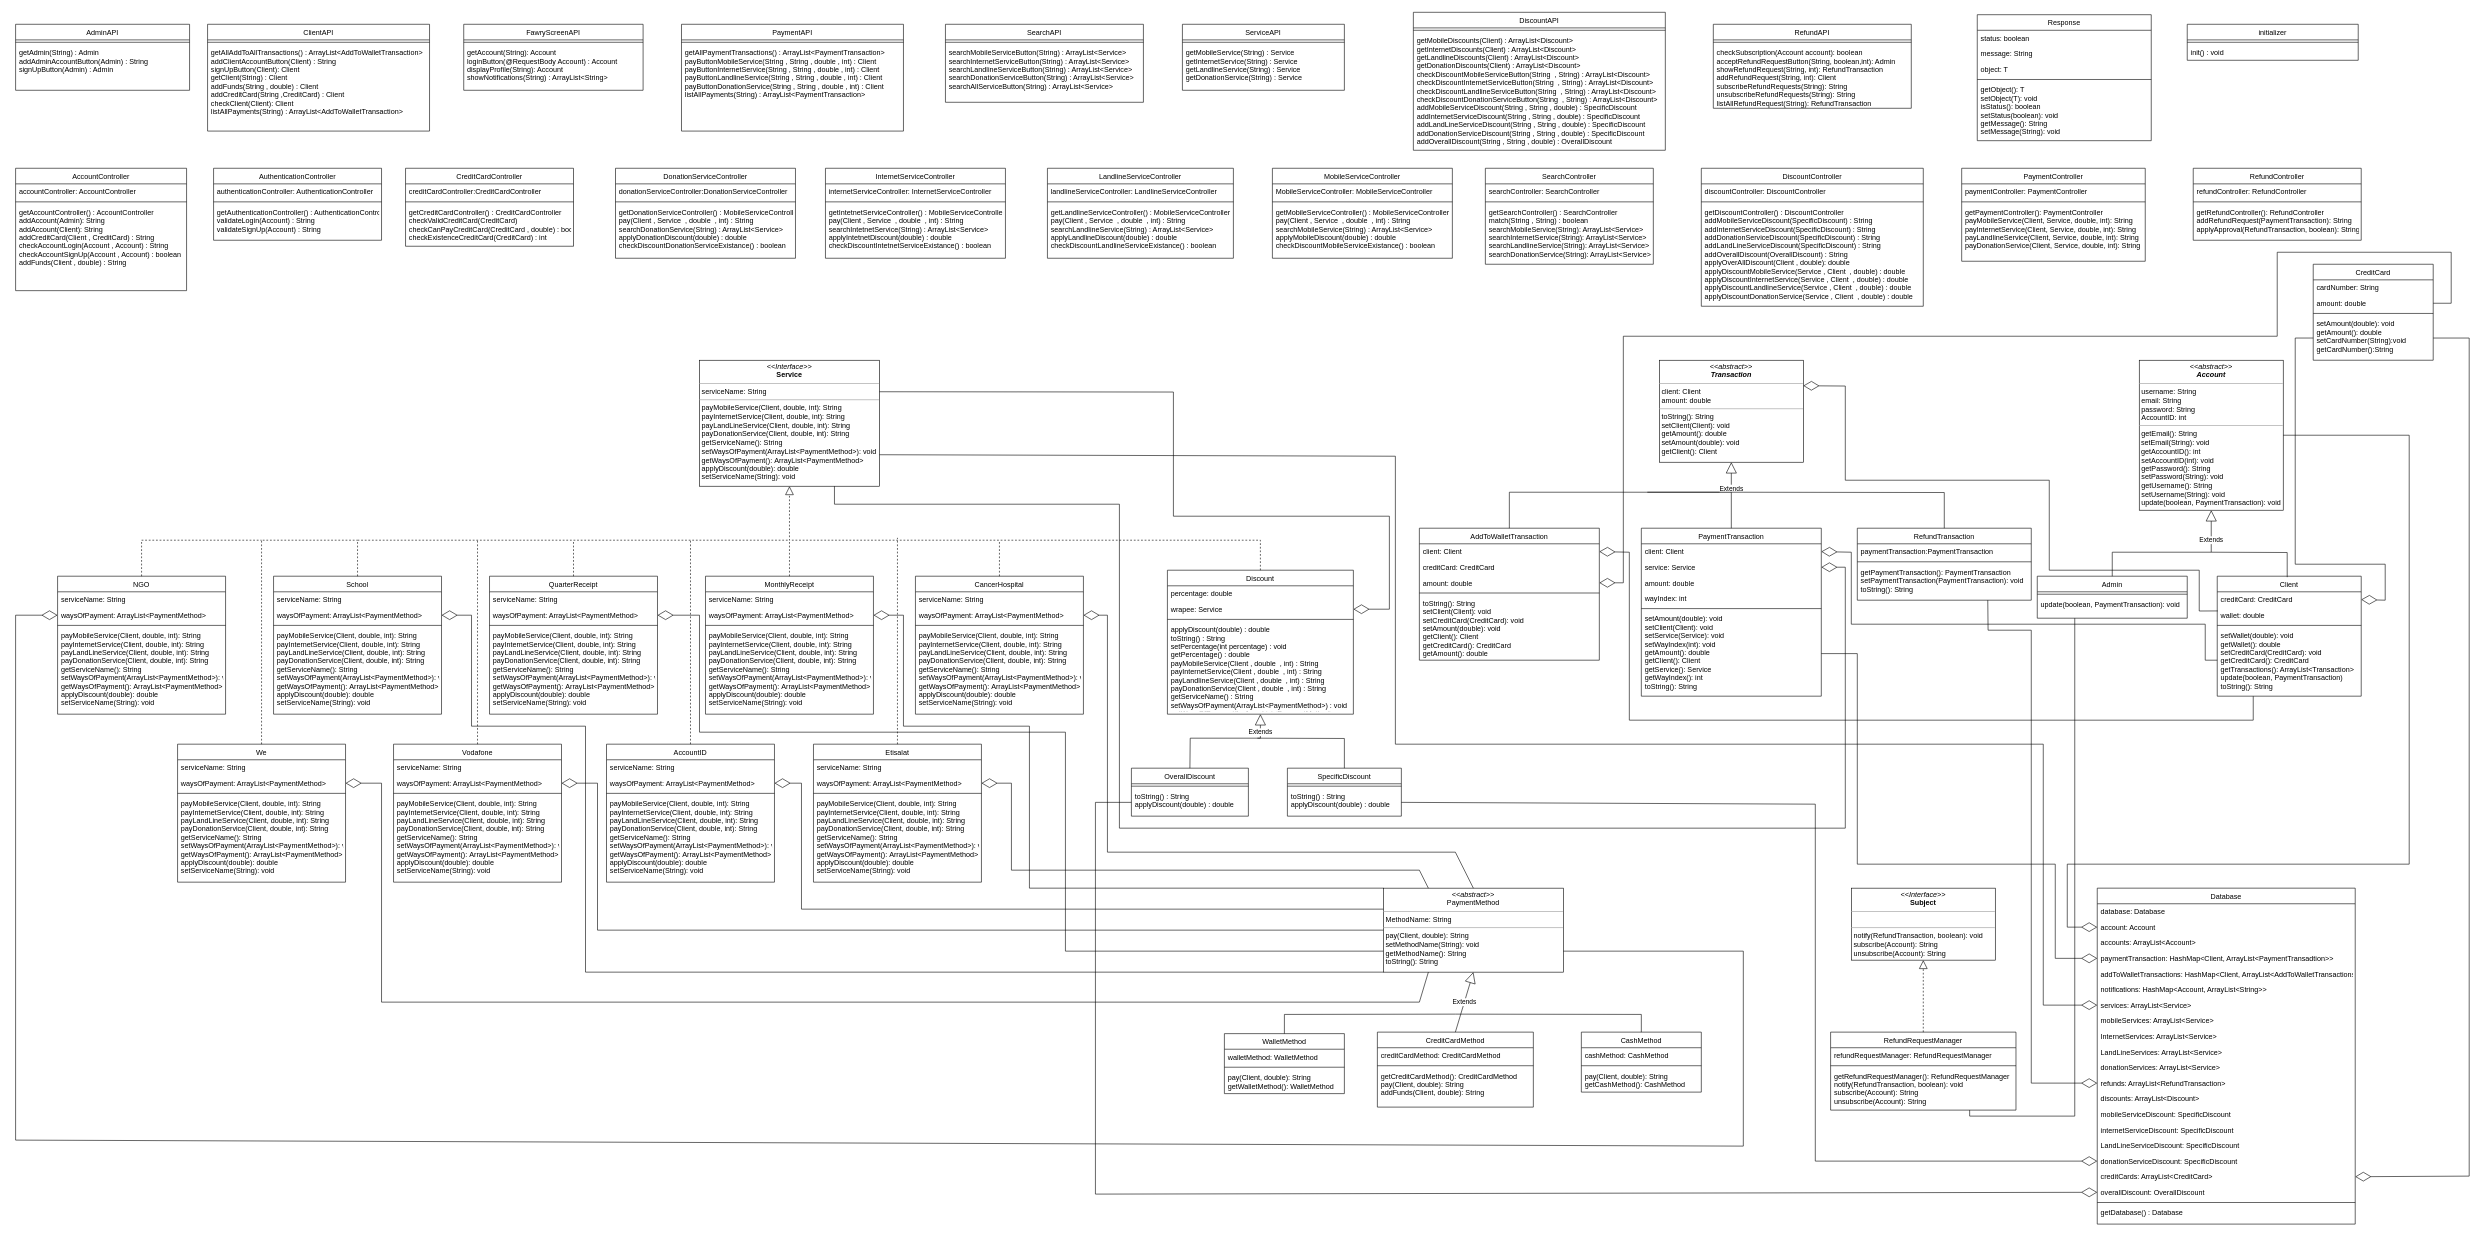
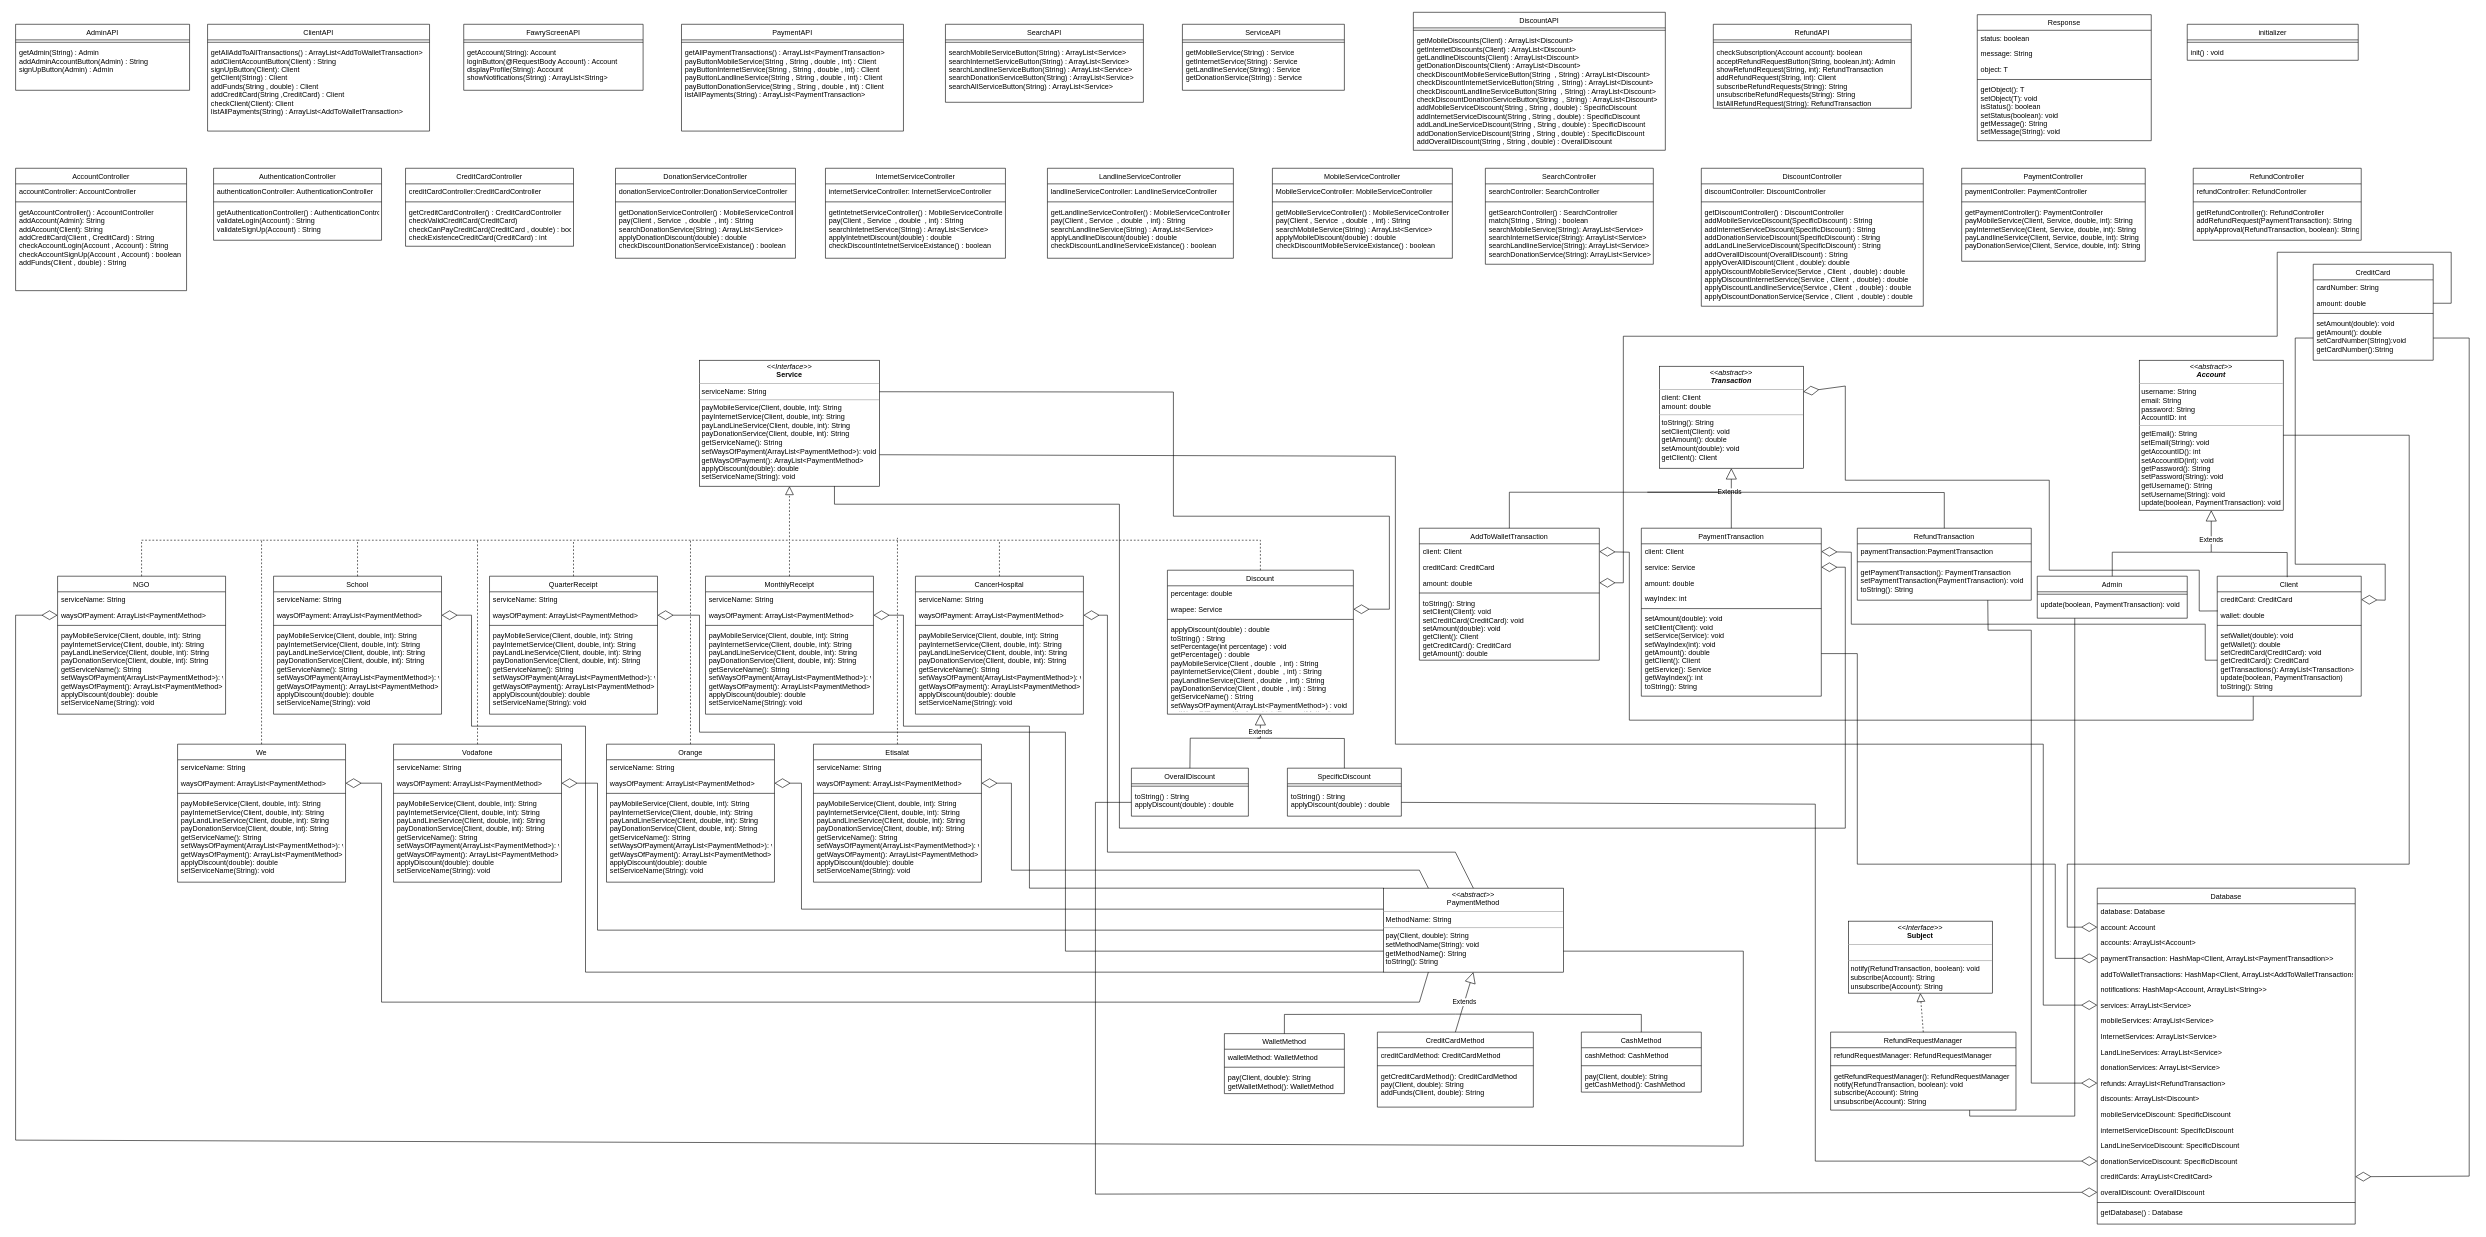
(1731, 411) -> (1731, 417)
(690, 752) -> (690, 752)
(1923, 924) -> (1920, 957)
